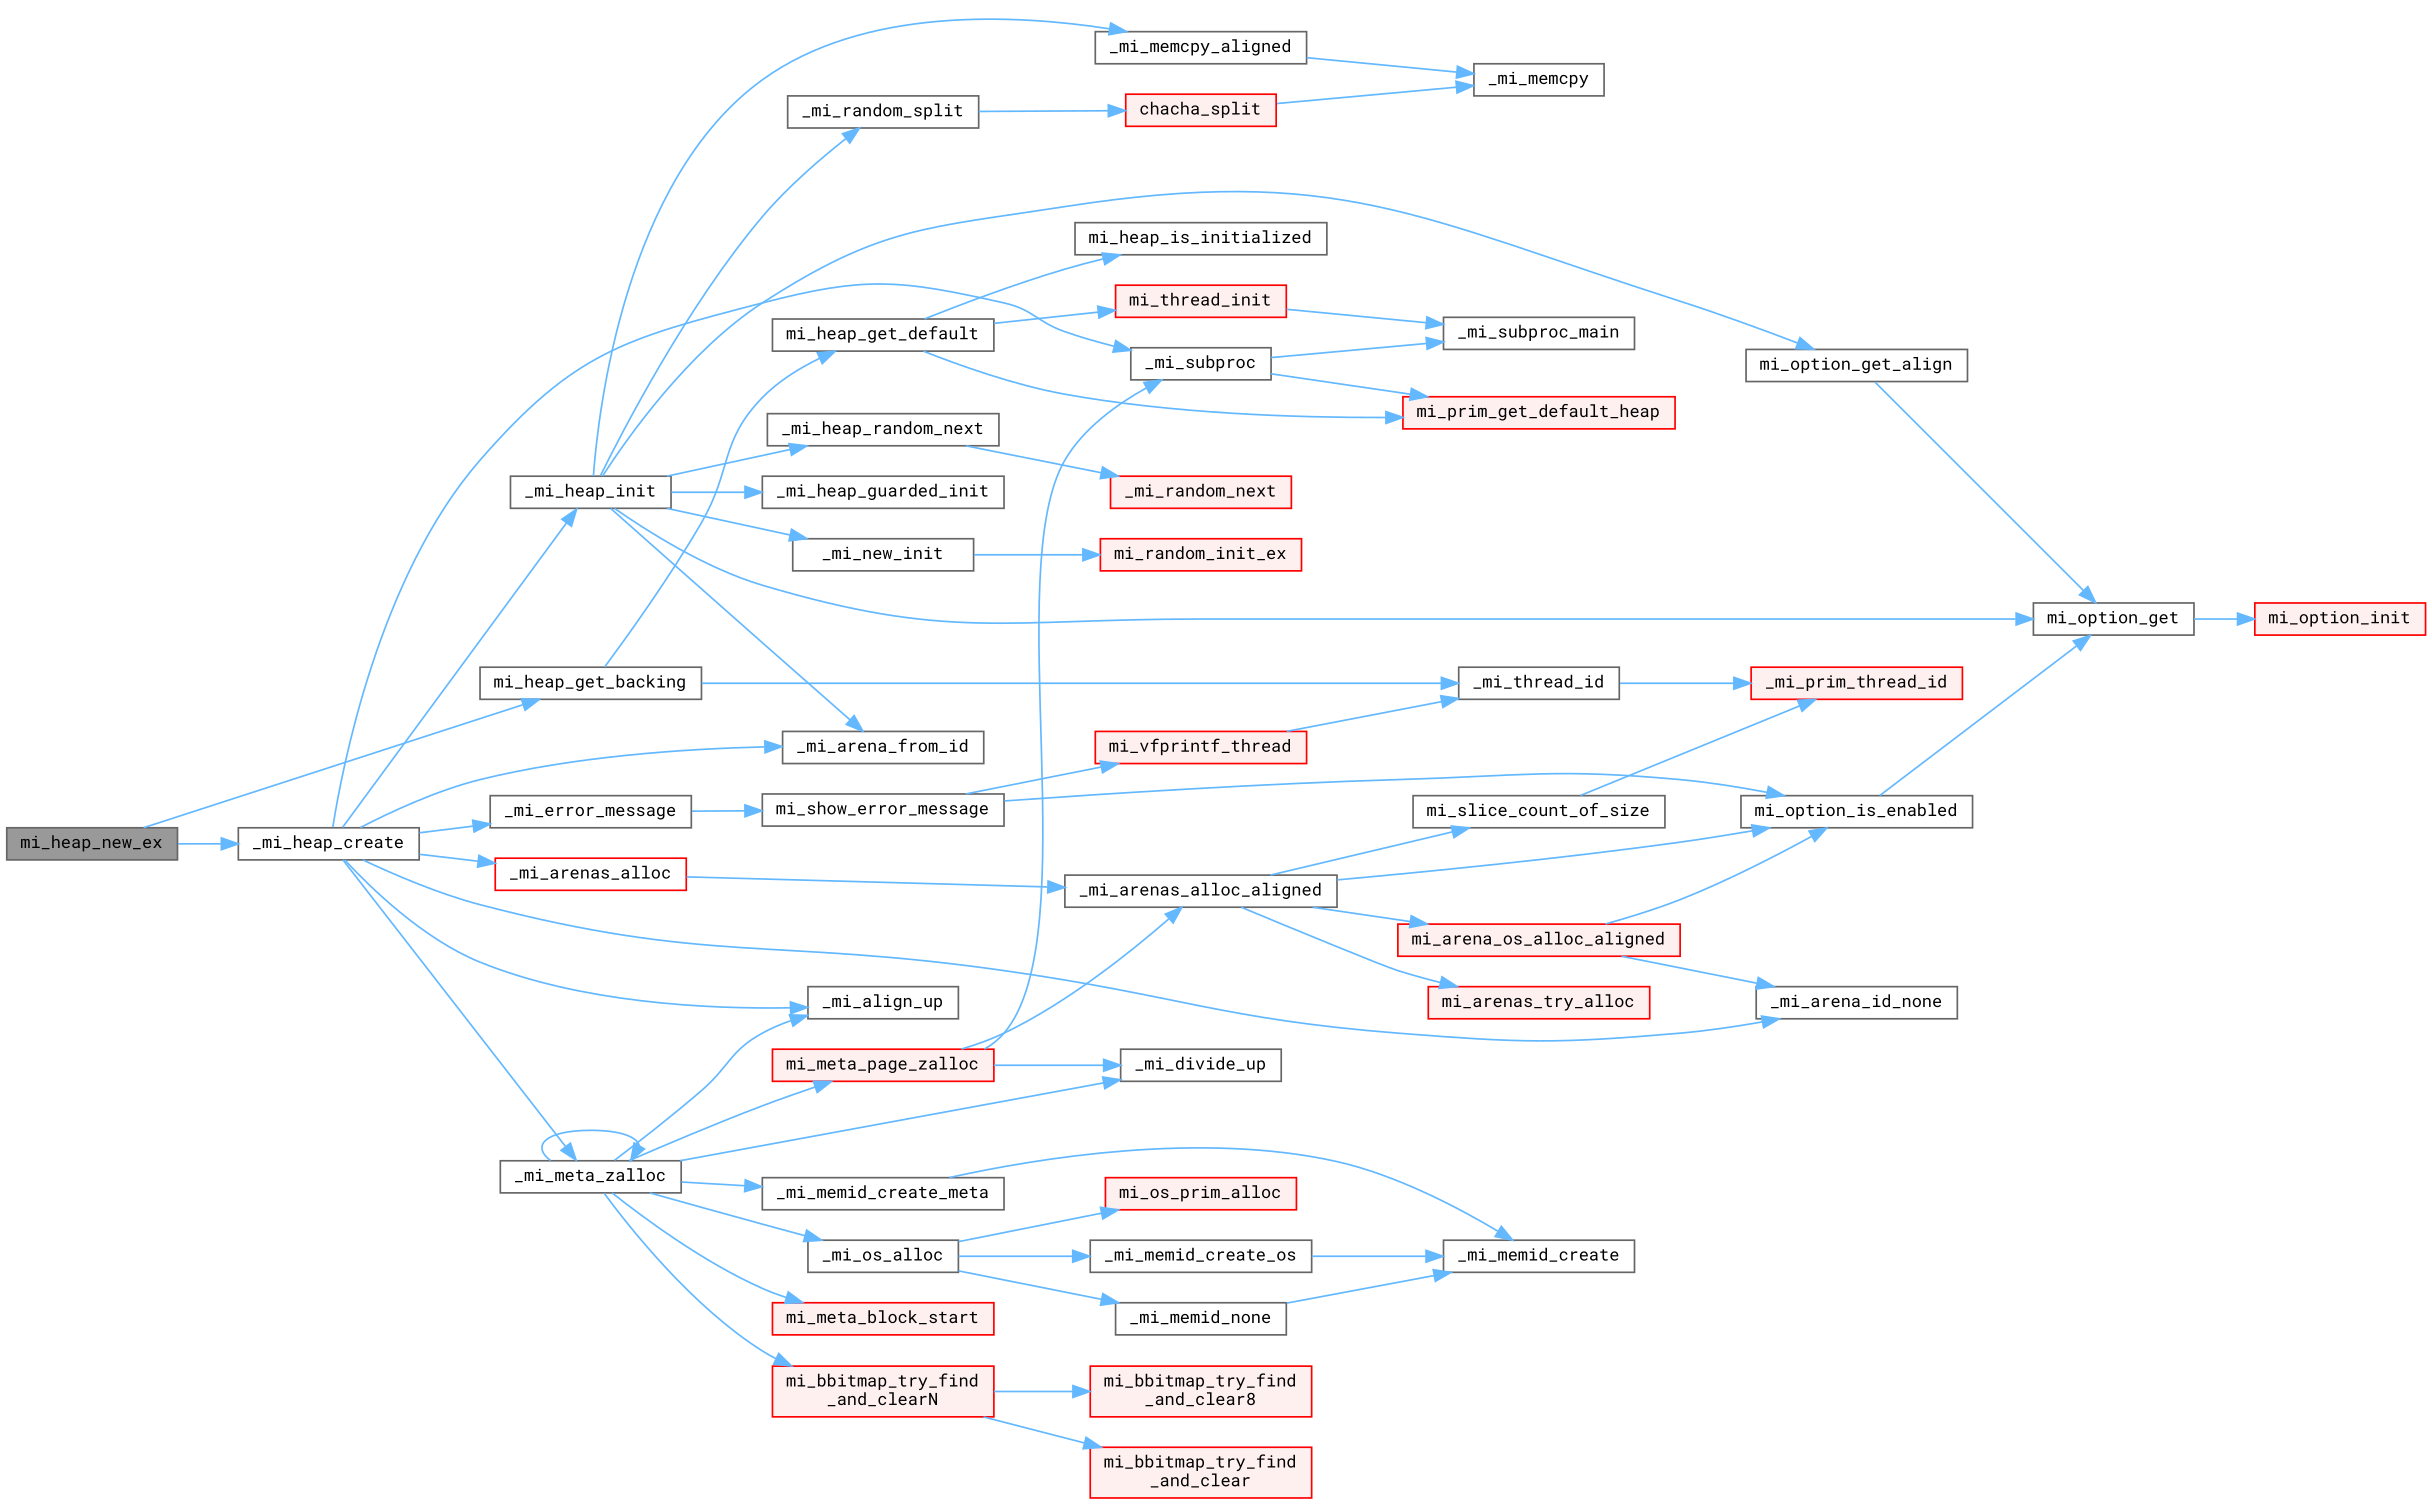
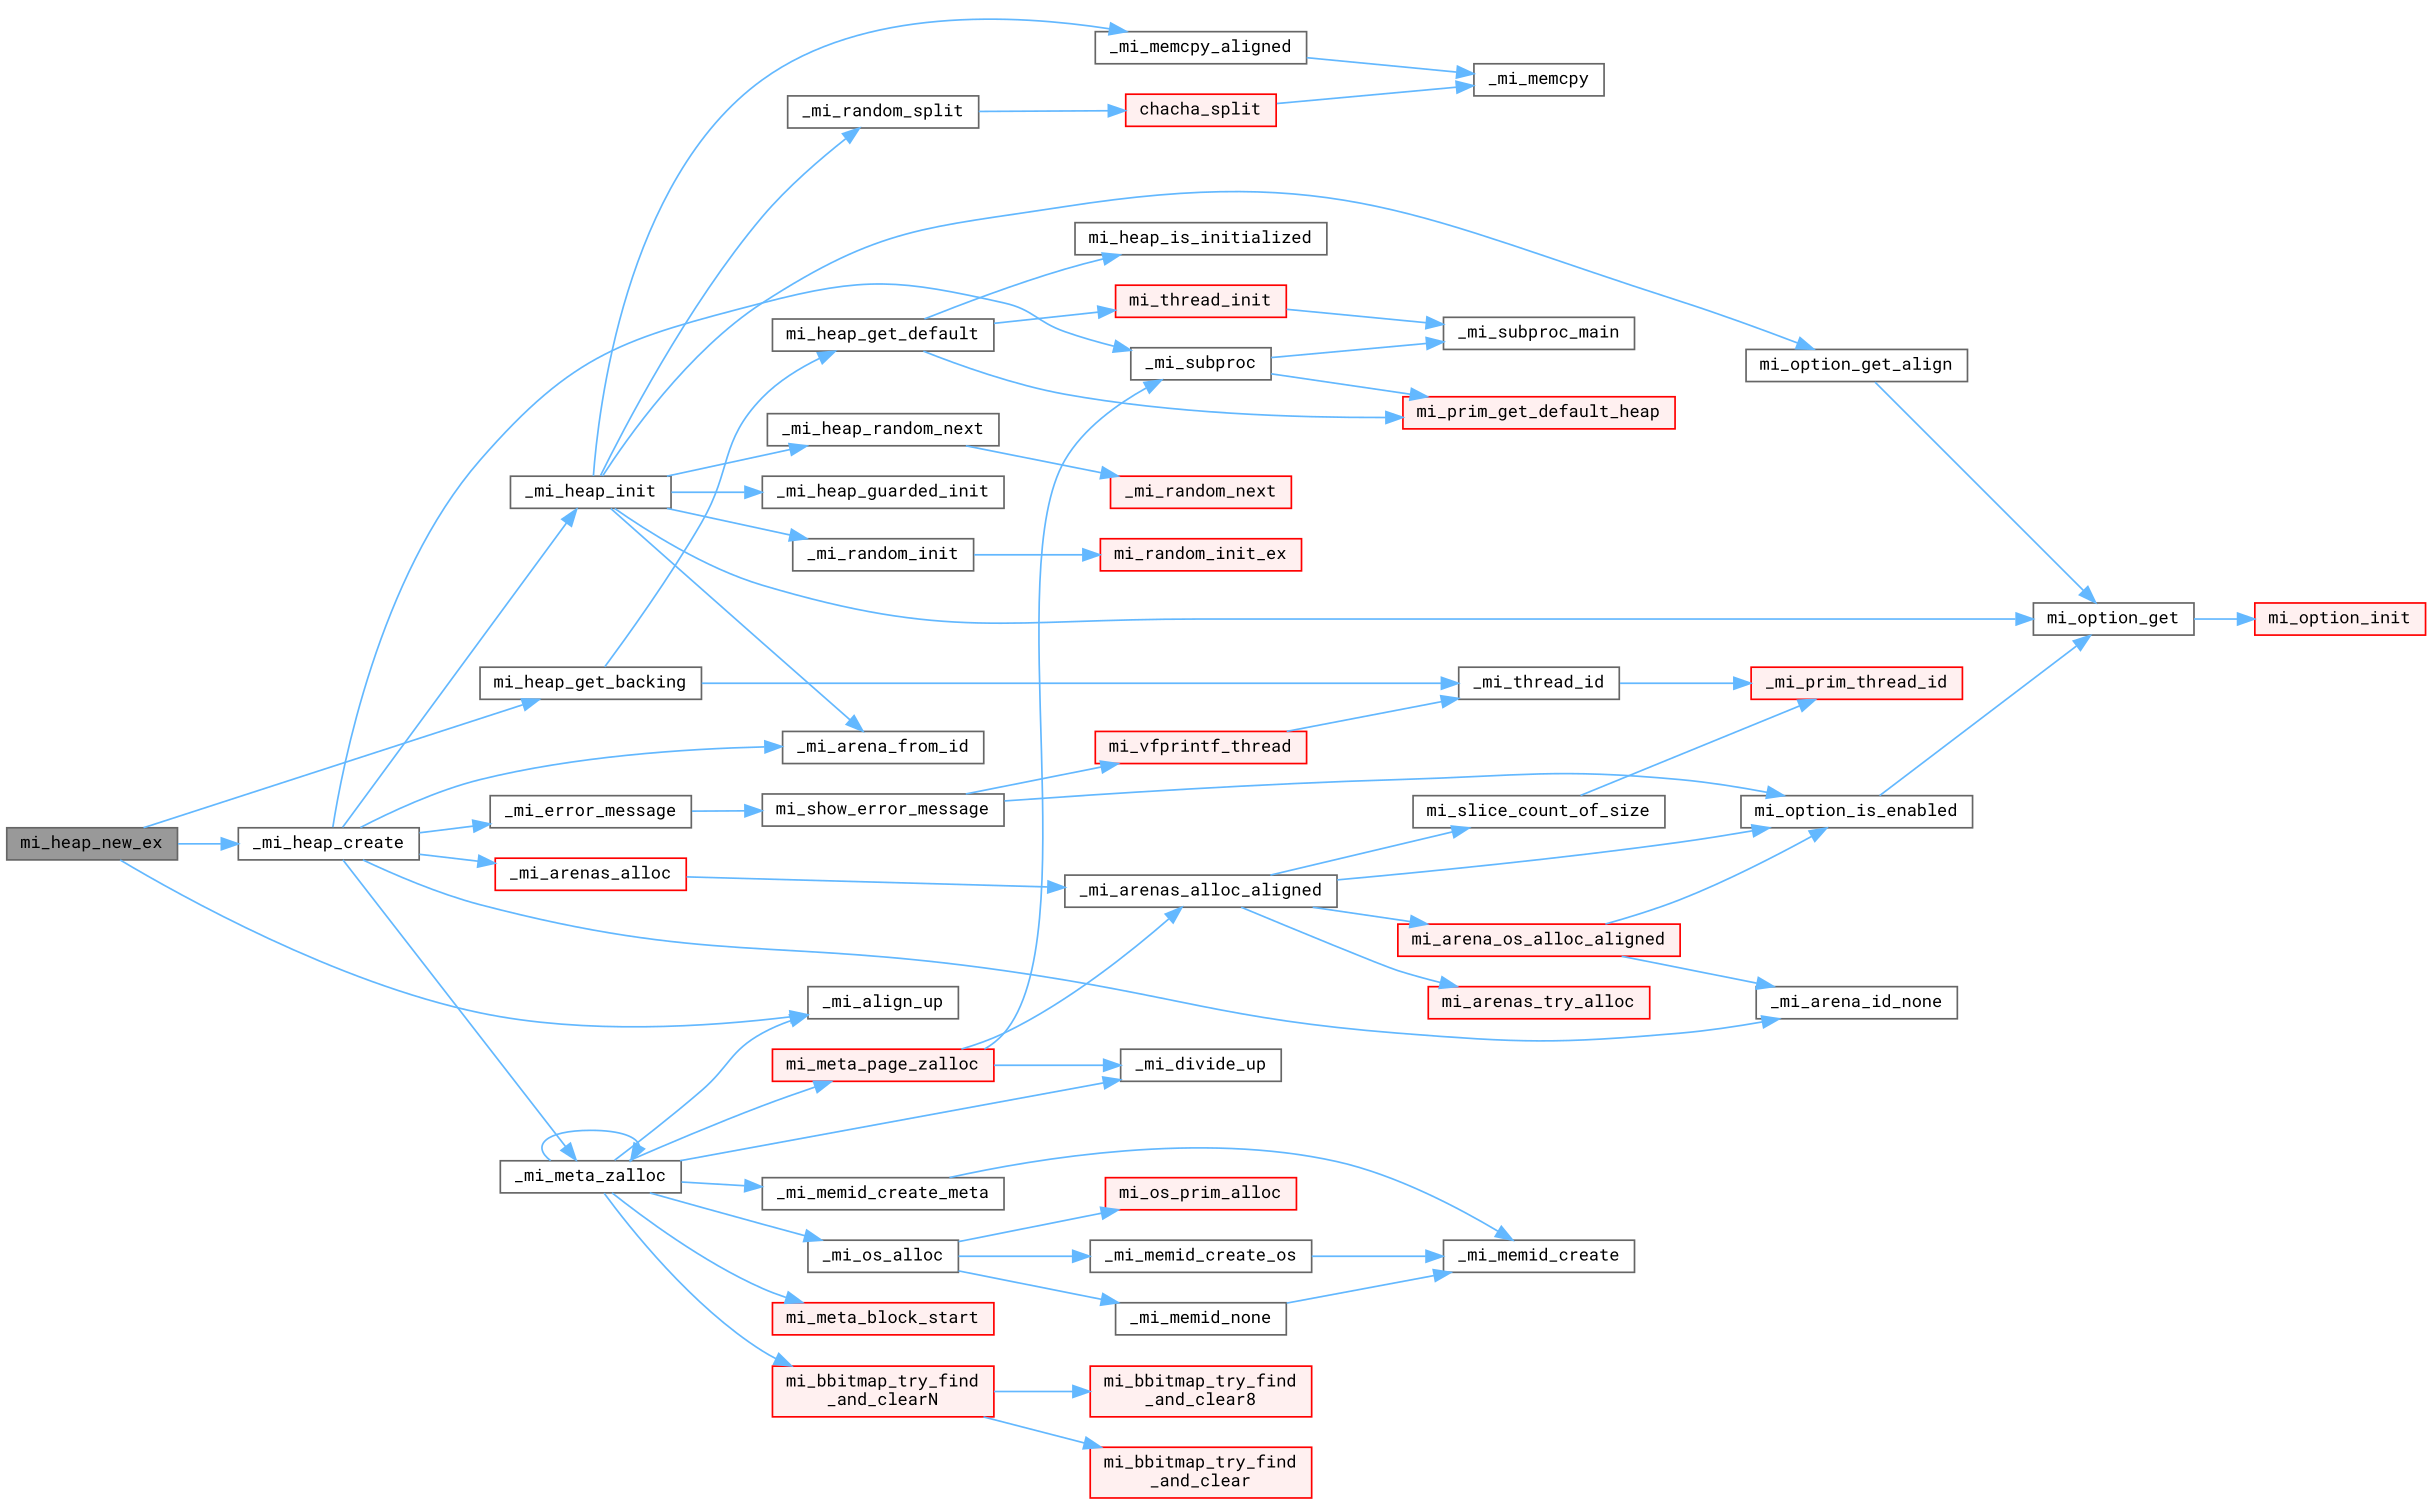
(883, 555) -> (883, 555)
(549, 984) -> (441, 1003)
